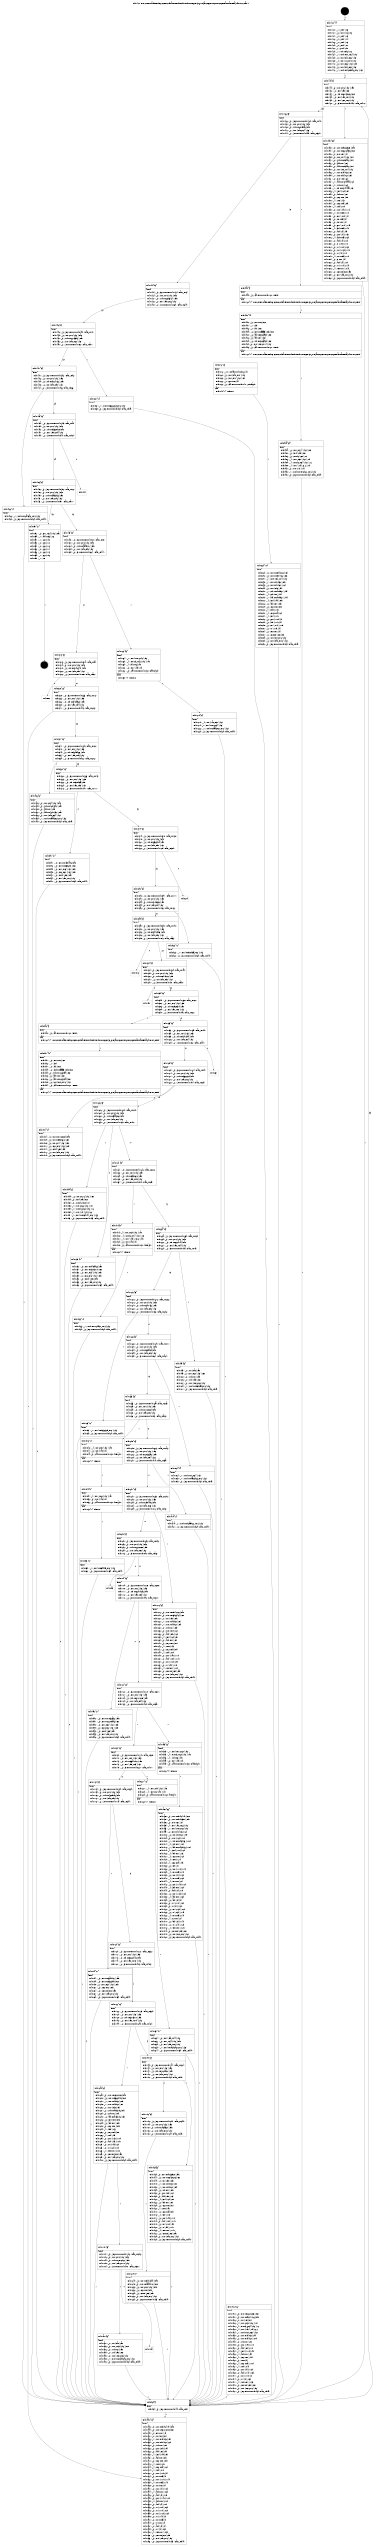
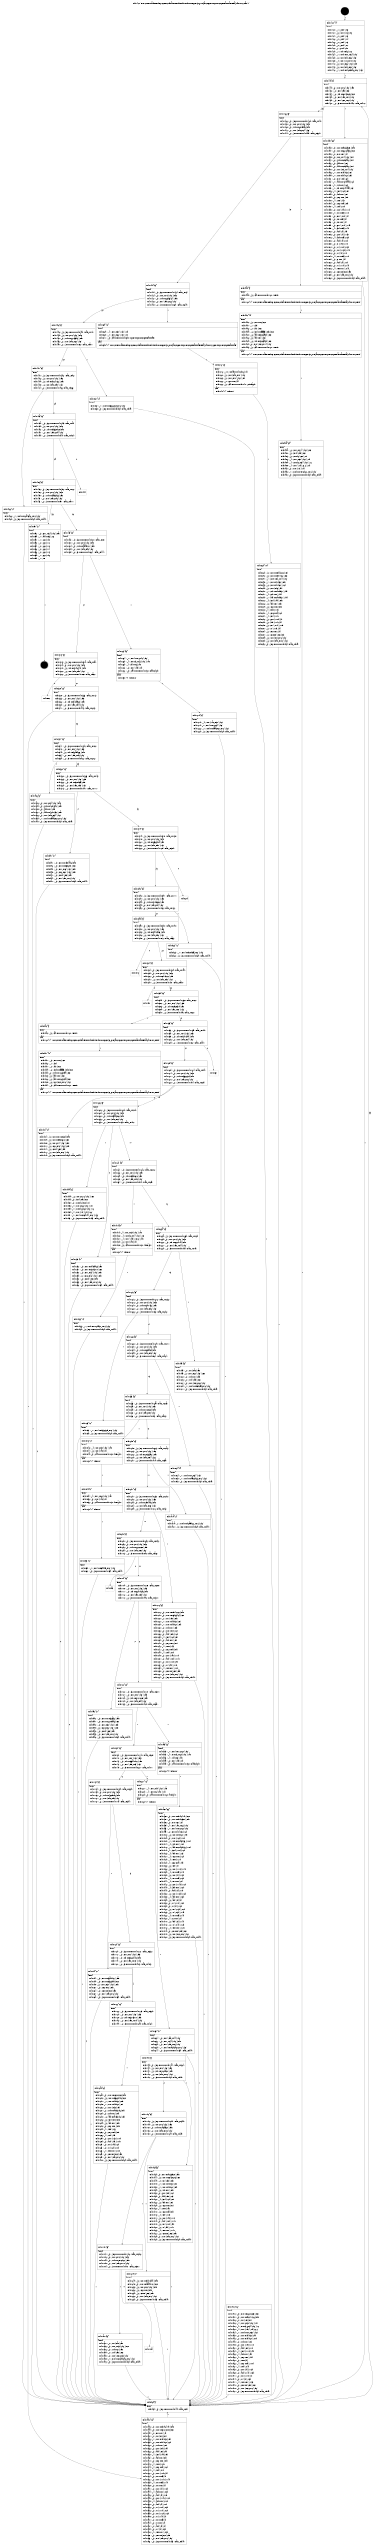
none -> (167, 335)
(140, 2041) -> none
(118, 2203) -> (134, 2189)
(165, 2414) -> (167, 2415)
